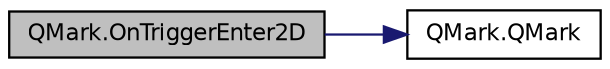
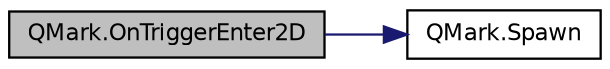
(504, 35) -> (504, 35)
